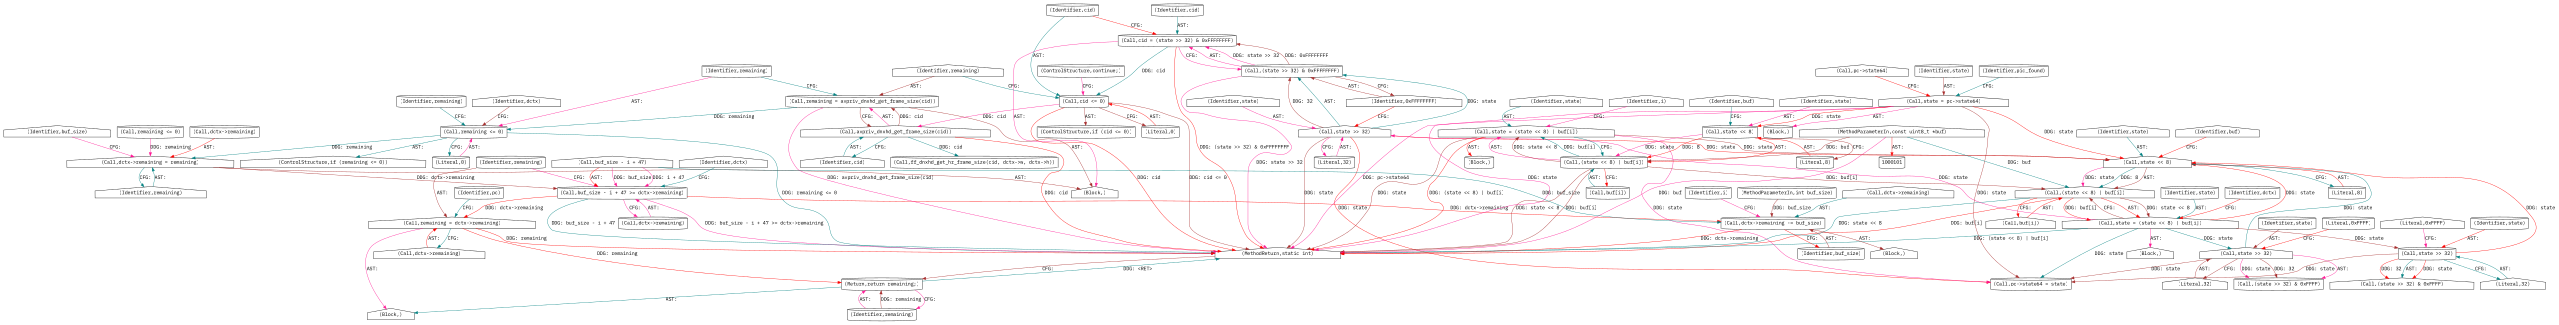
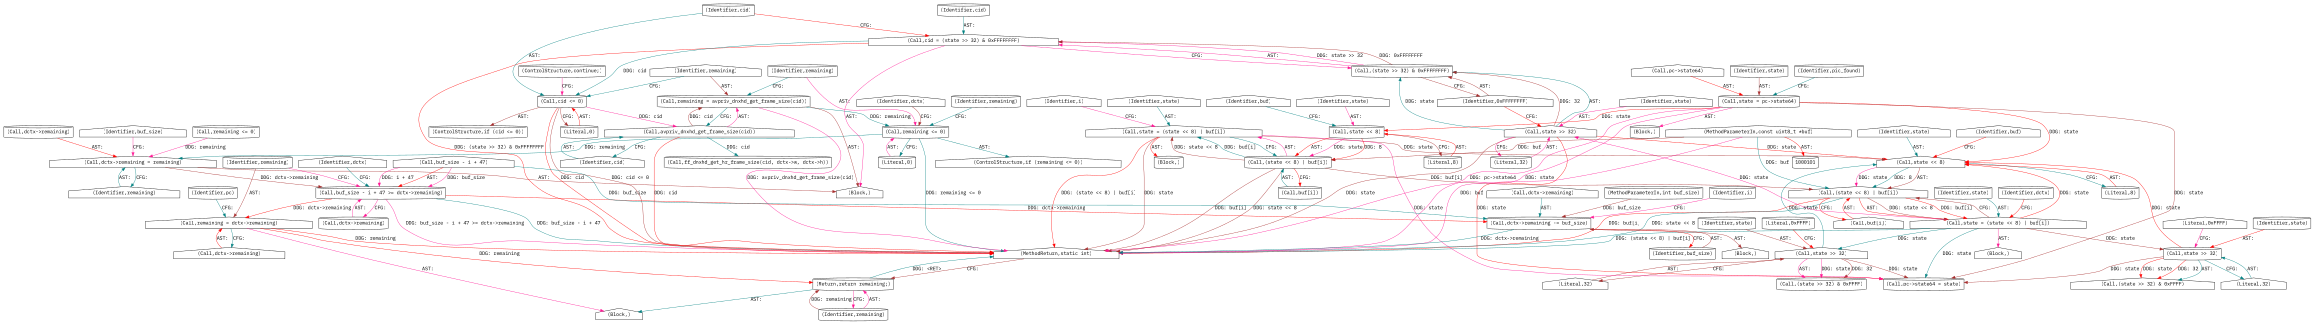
(1177, 41) -> (964, 41)
(1915, 86) -> (1730, 86)
(1944, 102) -> (1759, 102)
(861, 118) -> (718, 116)
(1272, 127) -> none
(1583, 247) -> (1319, 248)
